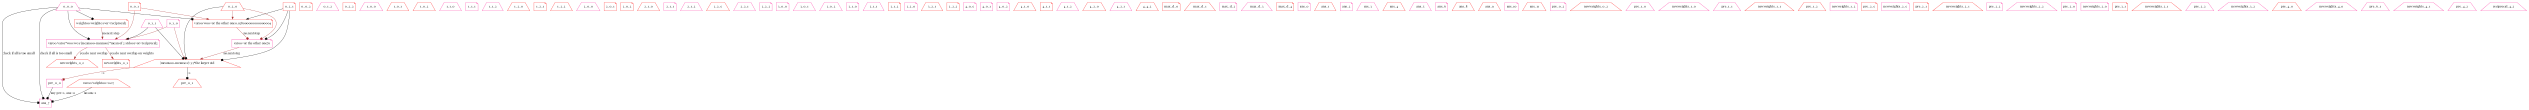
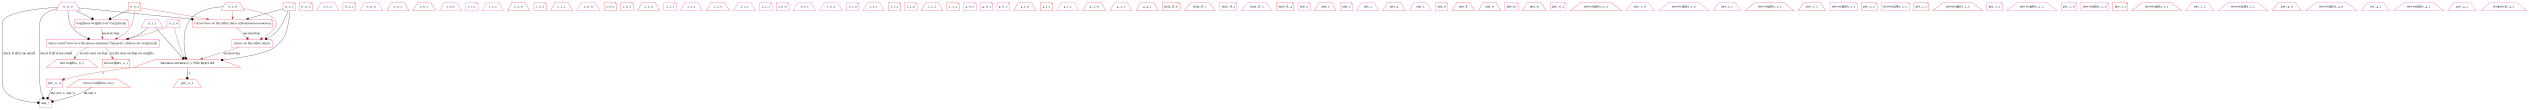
(2375, 7) -> (2375, 7)
none -> (120, 14)
